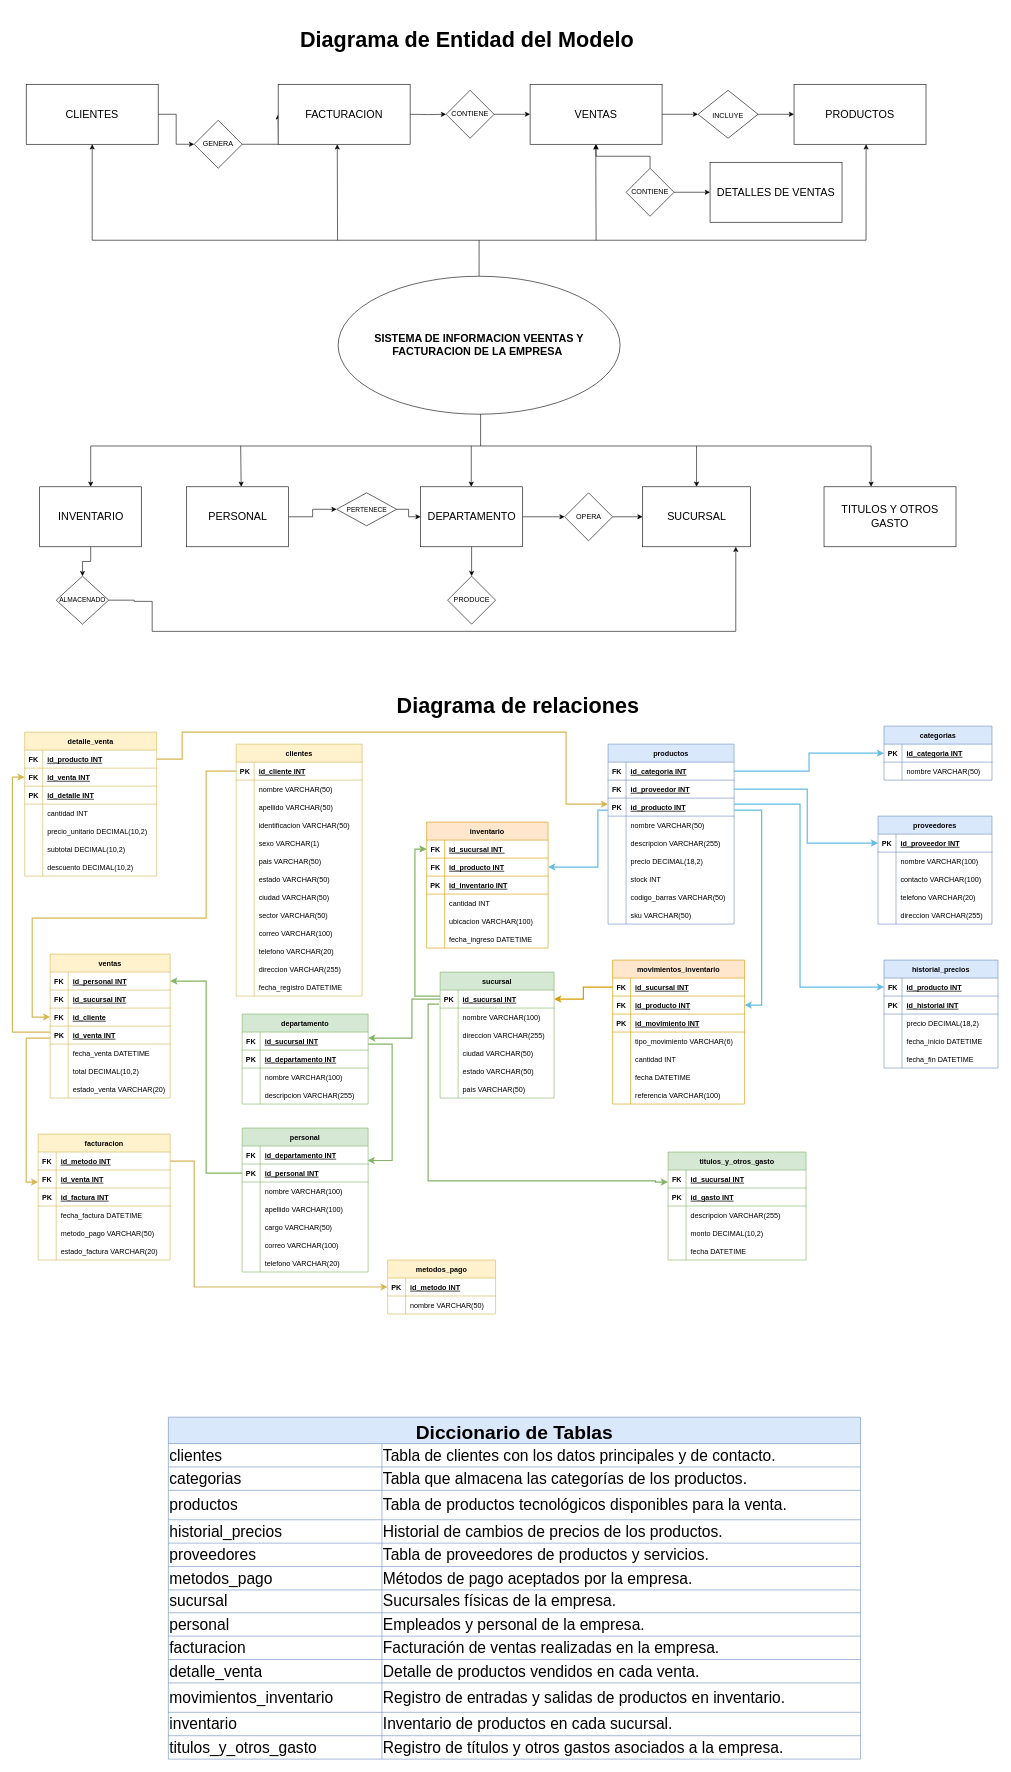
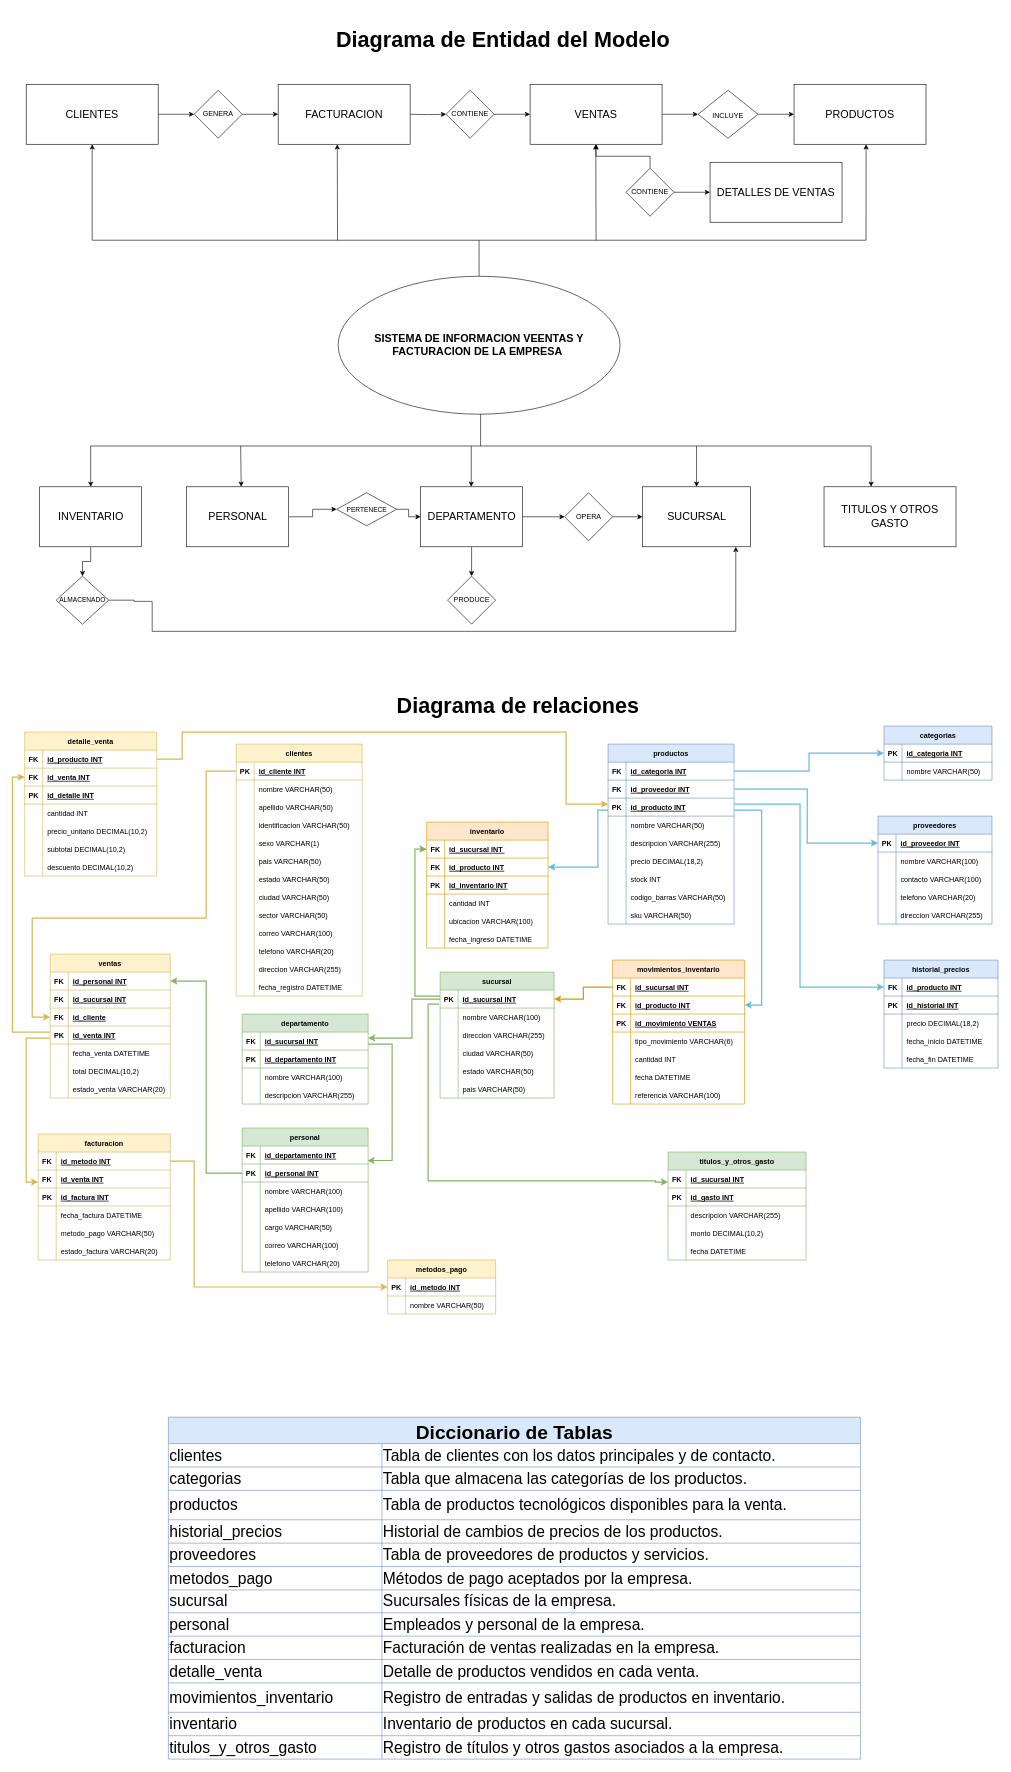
(470, 39) -> (506, 39)
(218, 144) -> (218, 114)
(666, 1024) -> (672, 1024)
